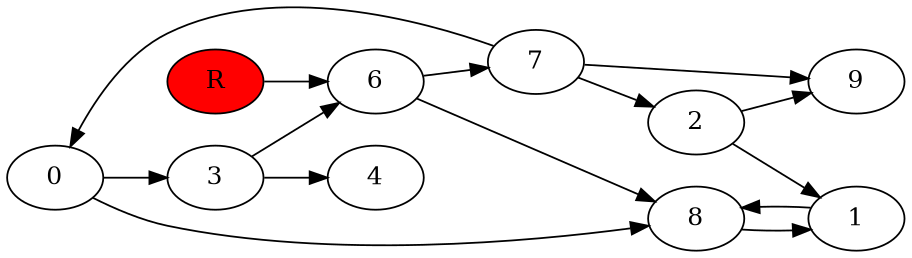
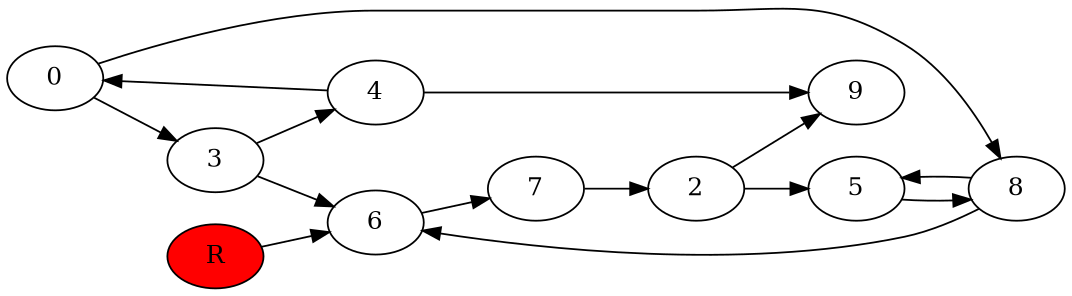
(264, 9) -> (225, 86)
(688, 71) -> (607, 93)
(528, 146) -> (712, 255)
(856, 219) -> (856, 189)
